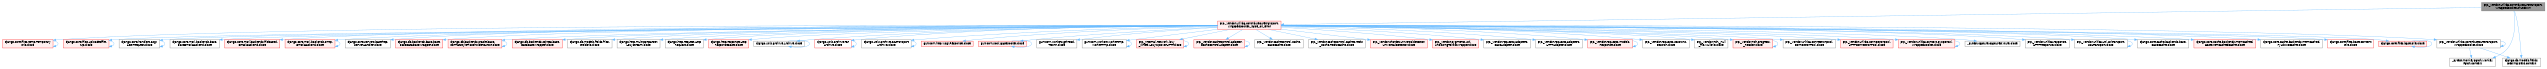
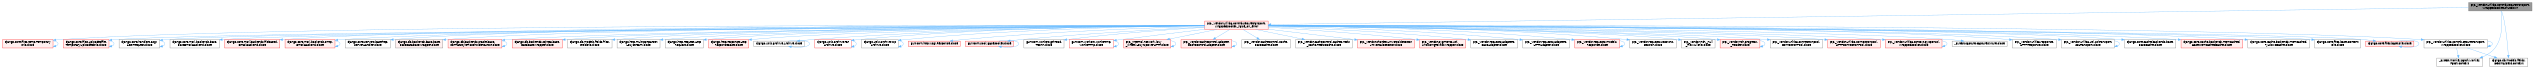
(86, 44) -> (86, 44)
(419, 44) -> (419, 44)
(886, 44) -> (880, 44)
(1104, 44) -> (1091, 44)
(2350, 44) -> (2338, 44)
